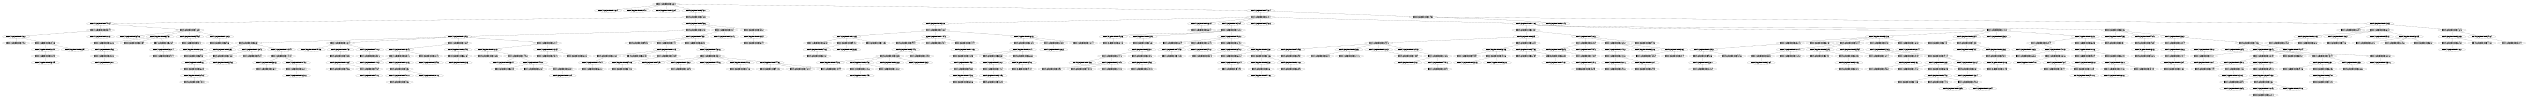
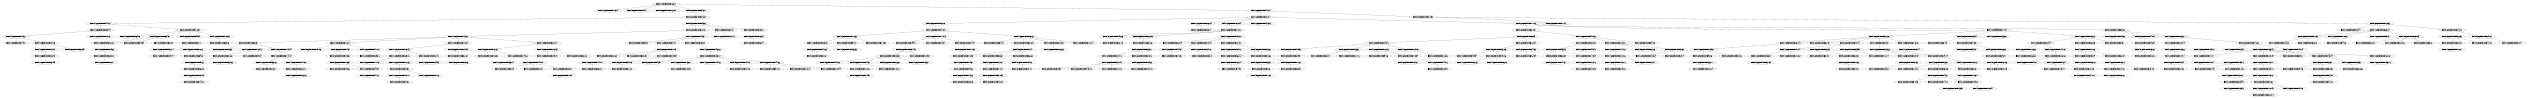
(936, 37) -> (936, 37)
none -> (994, 43)
none -> (1379, 56)
(1082, 63) -> none
(1586, 69) -> (1586, 69)
(1645, 69) -> none
(2264, 76) -> (2264, 76)
